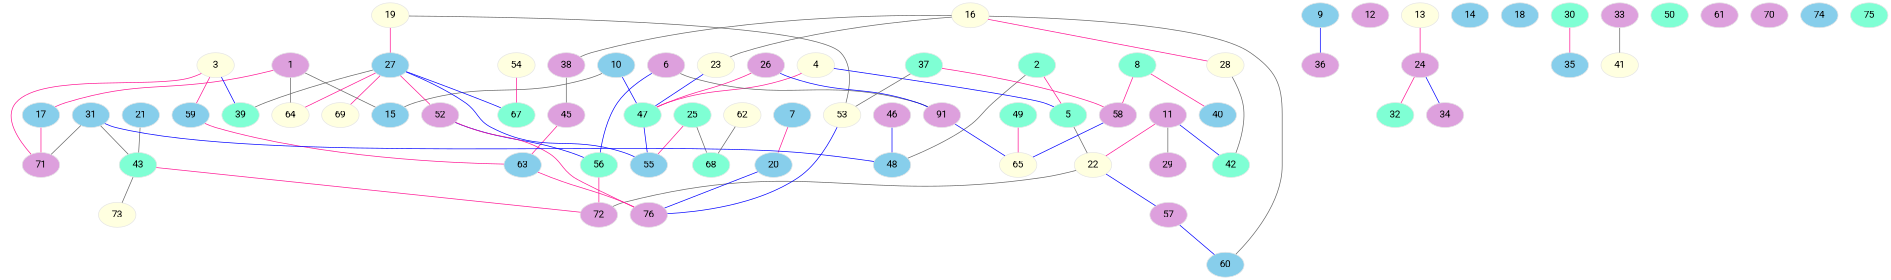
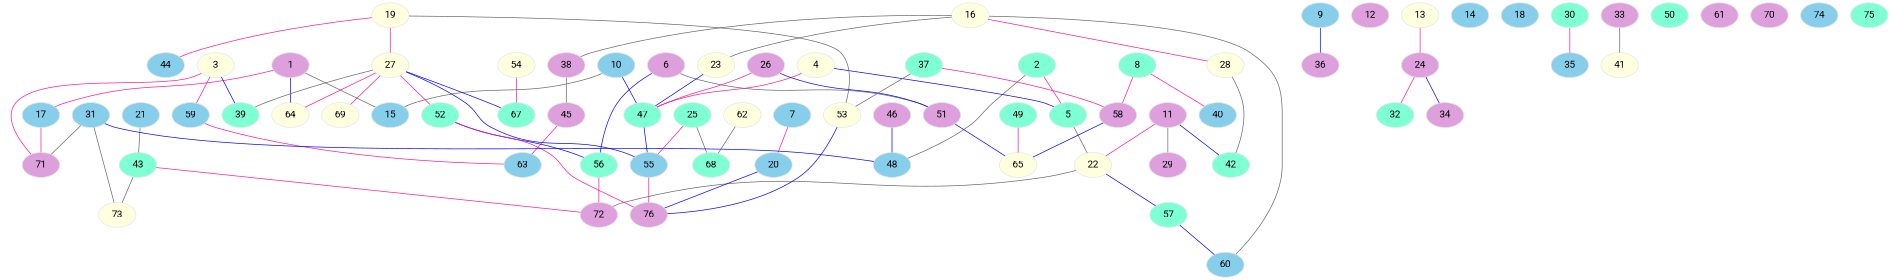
none -> (166, 65)
(390, 65) -> (390, 65)
(290, 89) -> (290, 89)
(440, 115) -> (440, 115)
(942, 115) -> (942, 115)
(114, 140) -> (104, 165)
(586, 189) -> (649, 190)
(1169, 215) -> (1169, 215)
